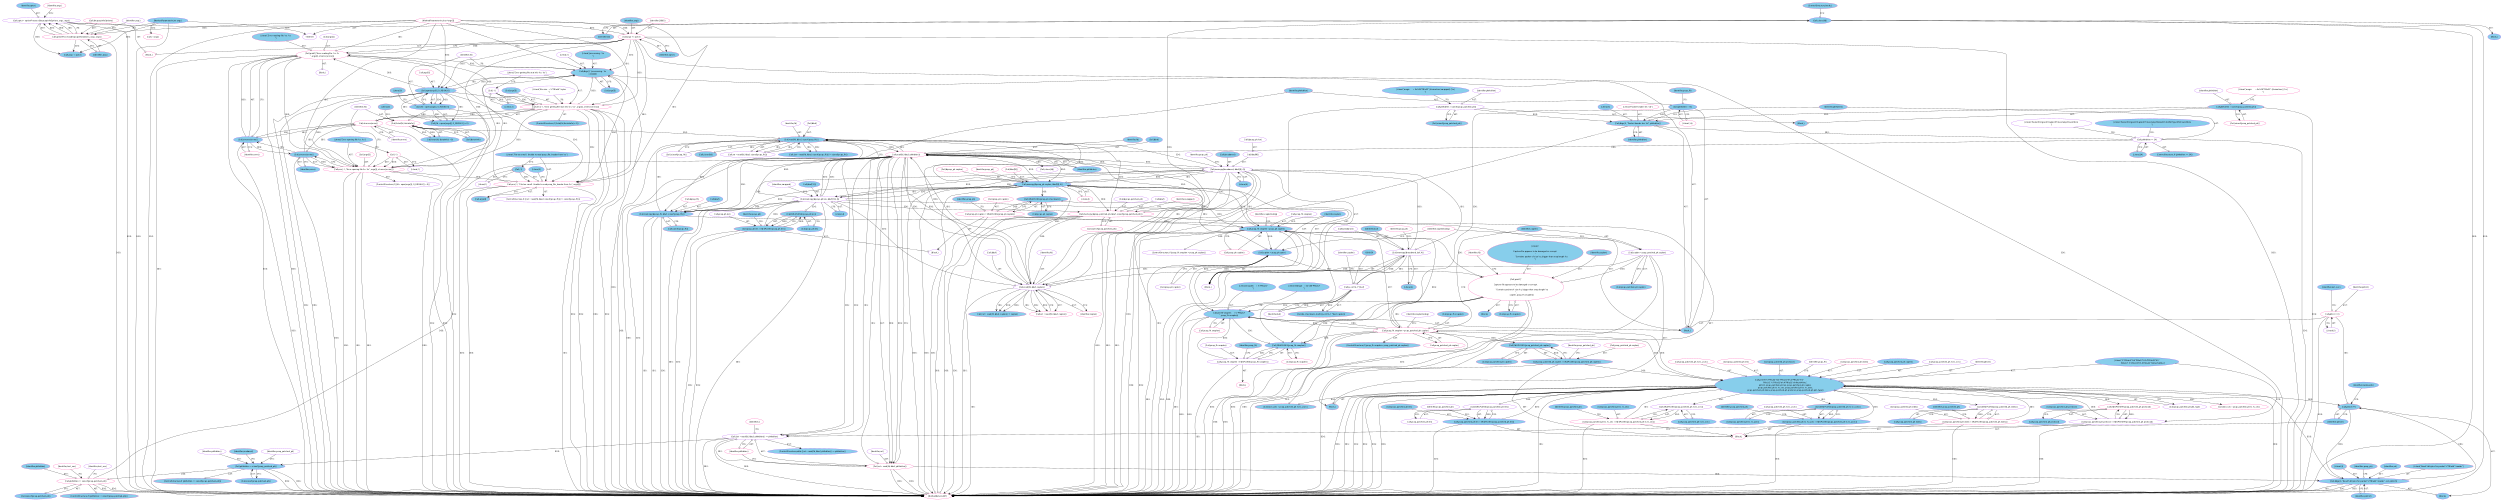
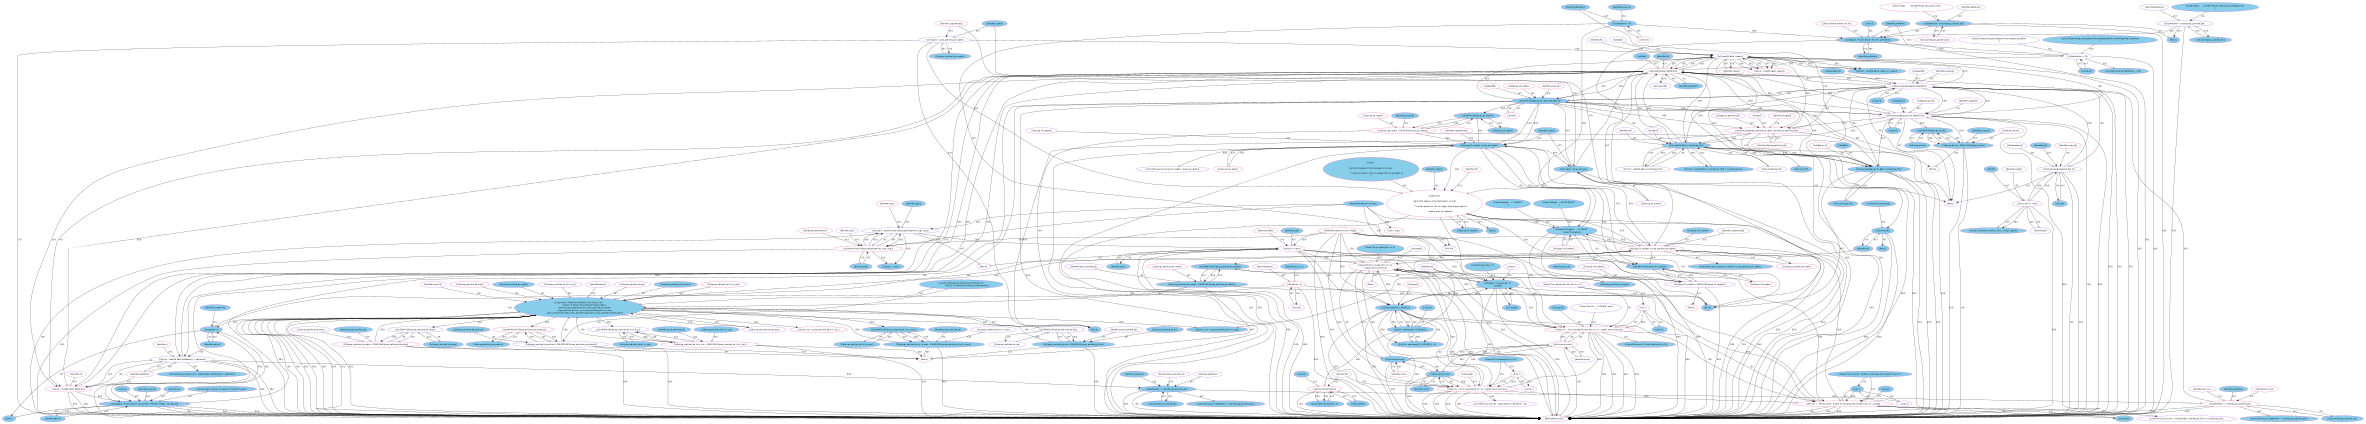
(120, 36) -> (1137, 209)
(595, 131) -> none
(1253, 146) -> (1916, 108)
(1042, 199) -> (1477, 116)
